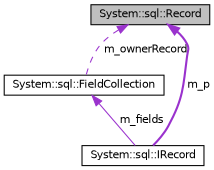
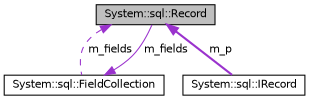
(144, 50) -> (109, 50)
(117, 124) -> (137, 51)
